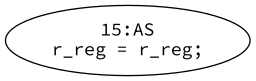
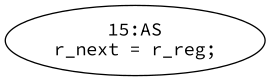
(128, 41) -> (135, 41)
